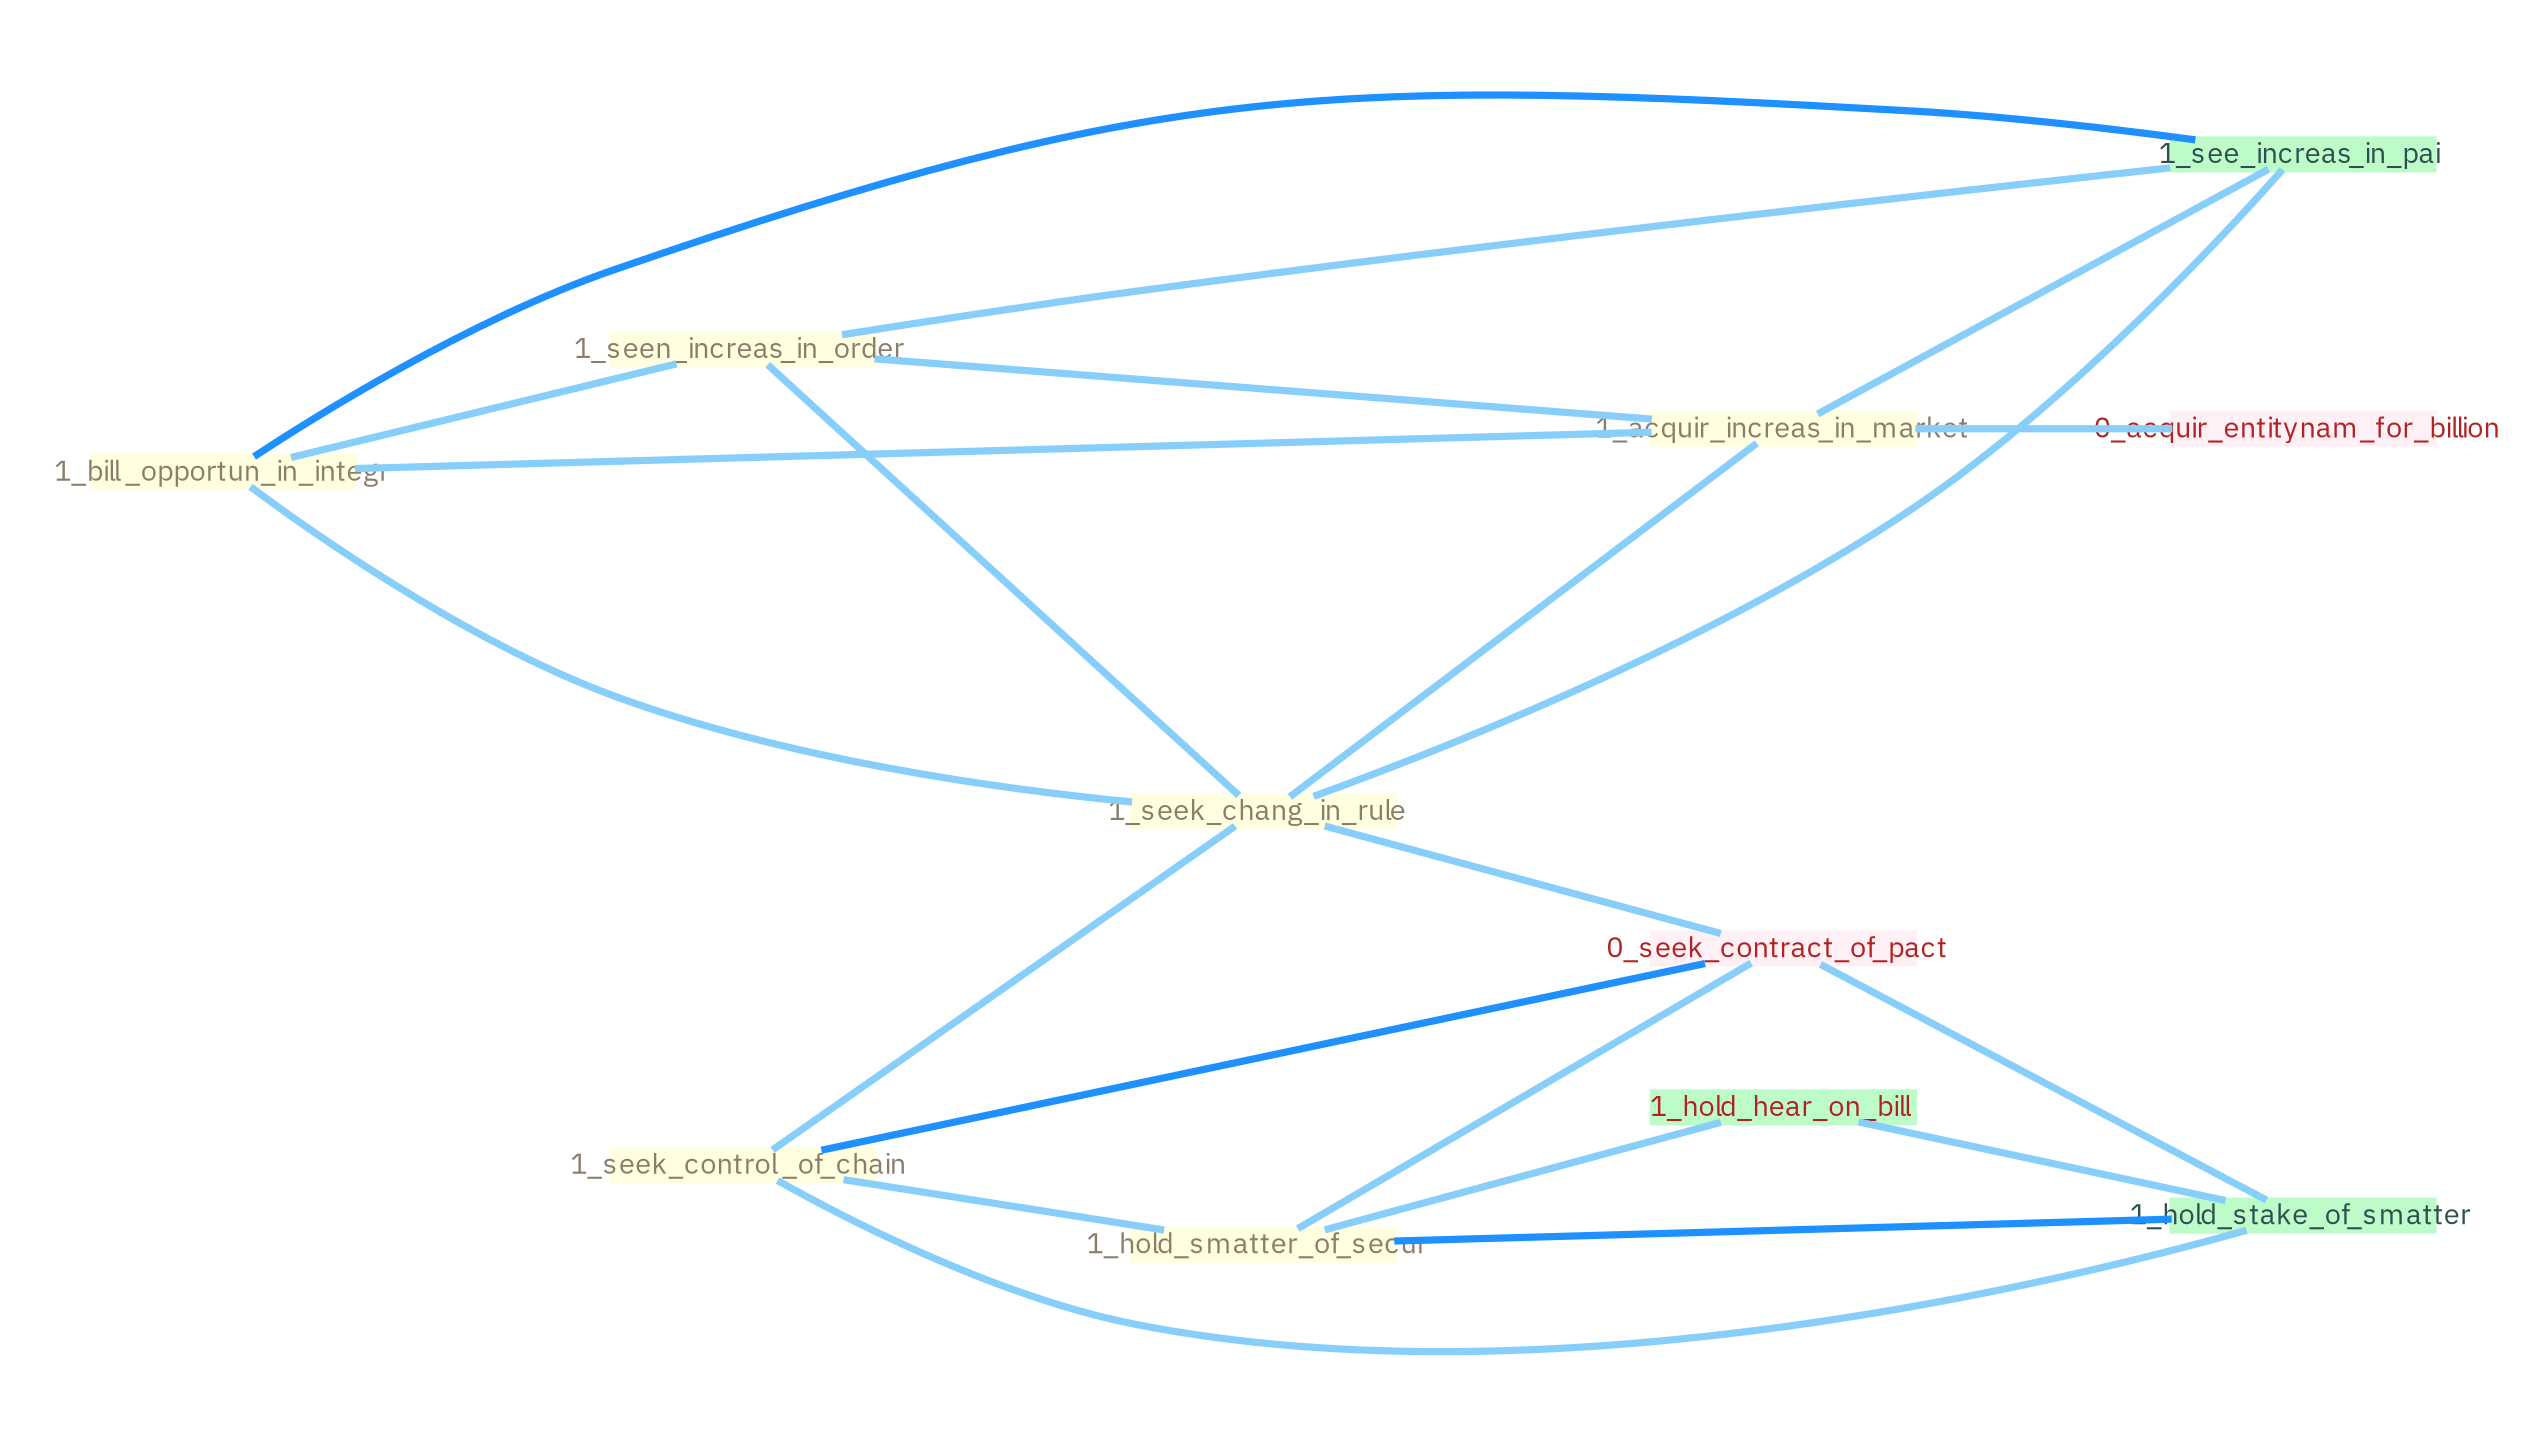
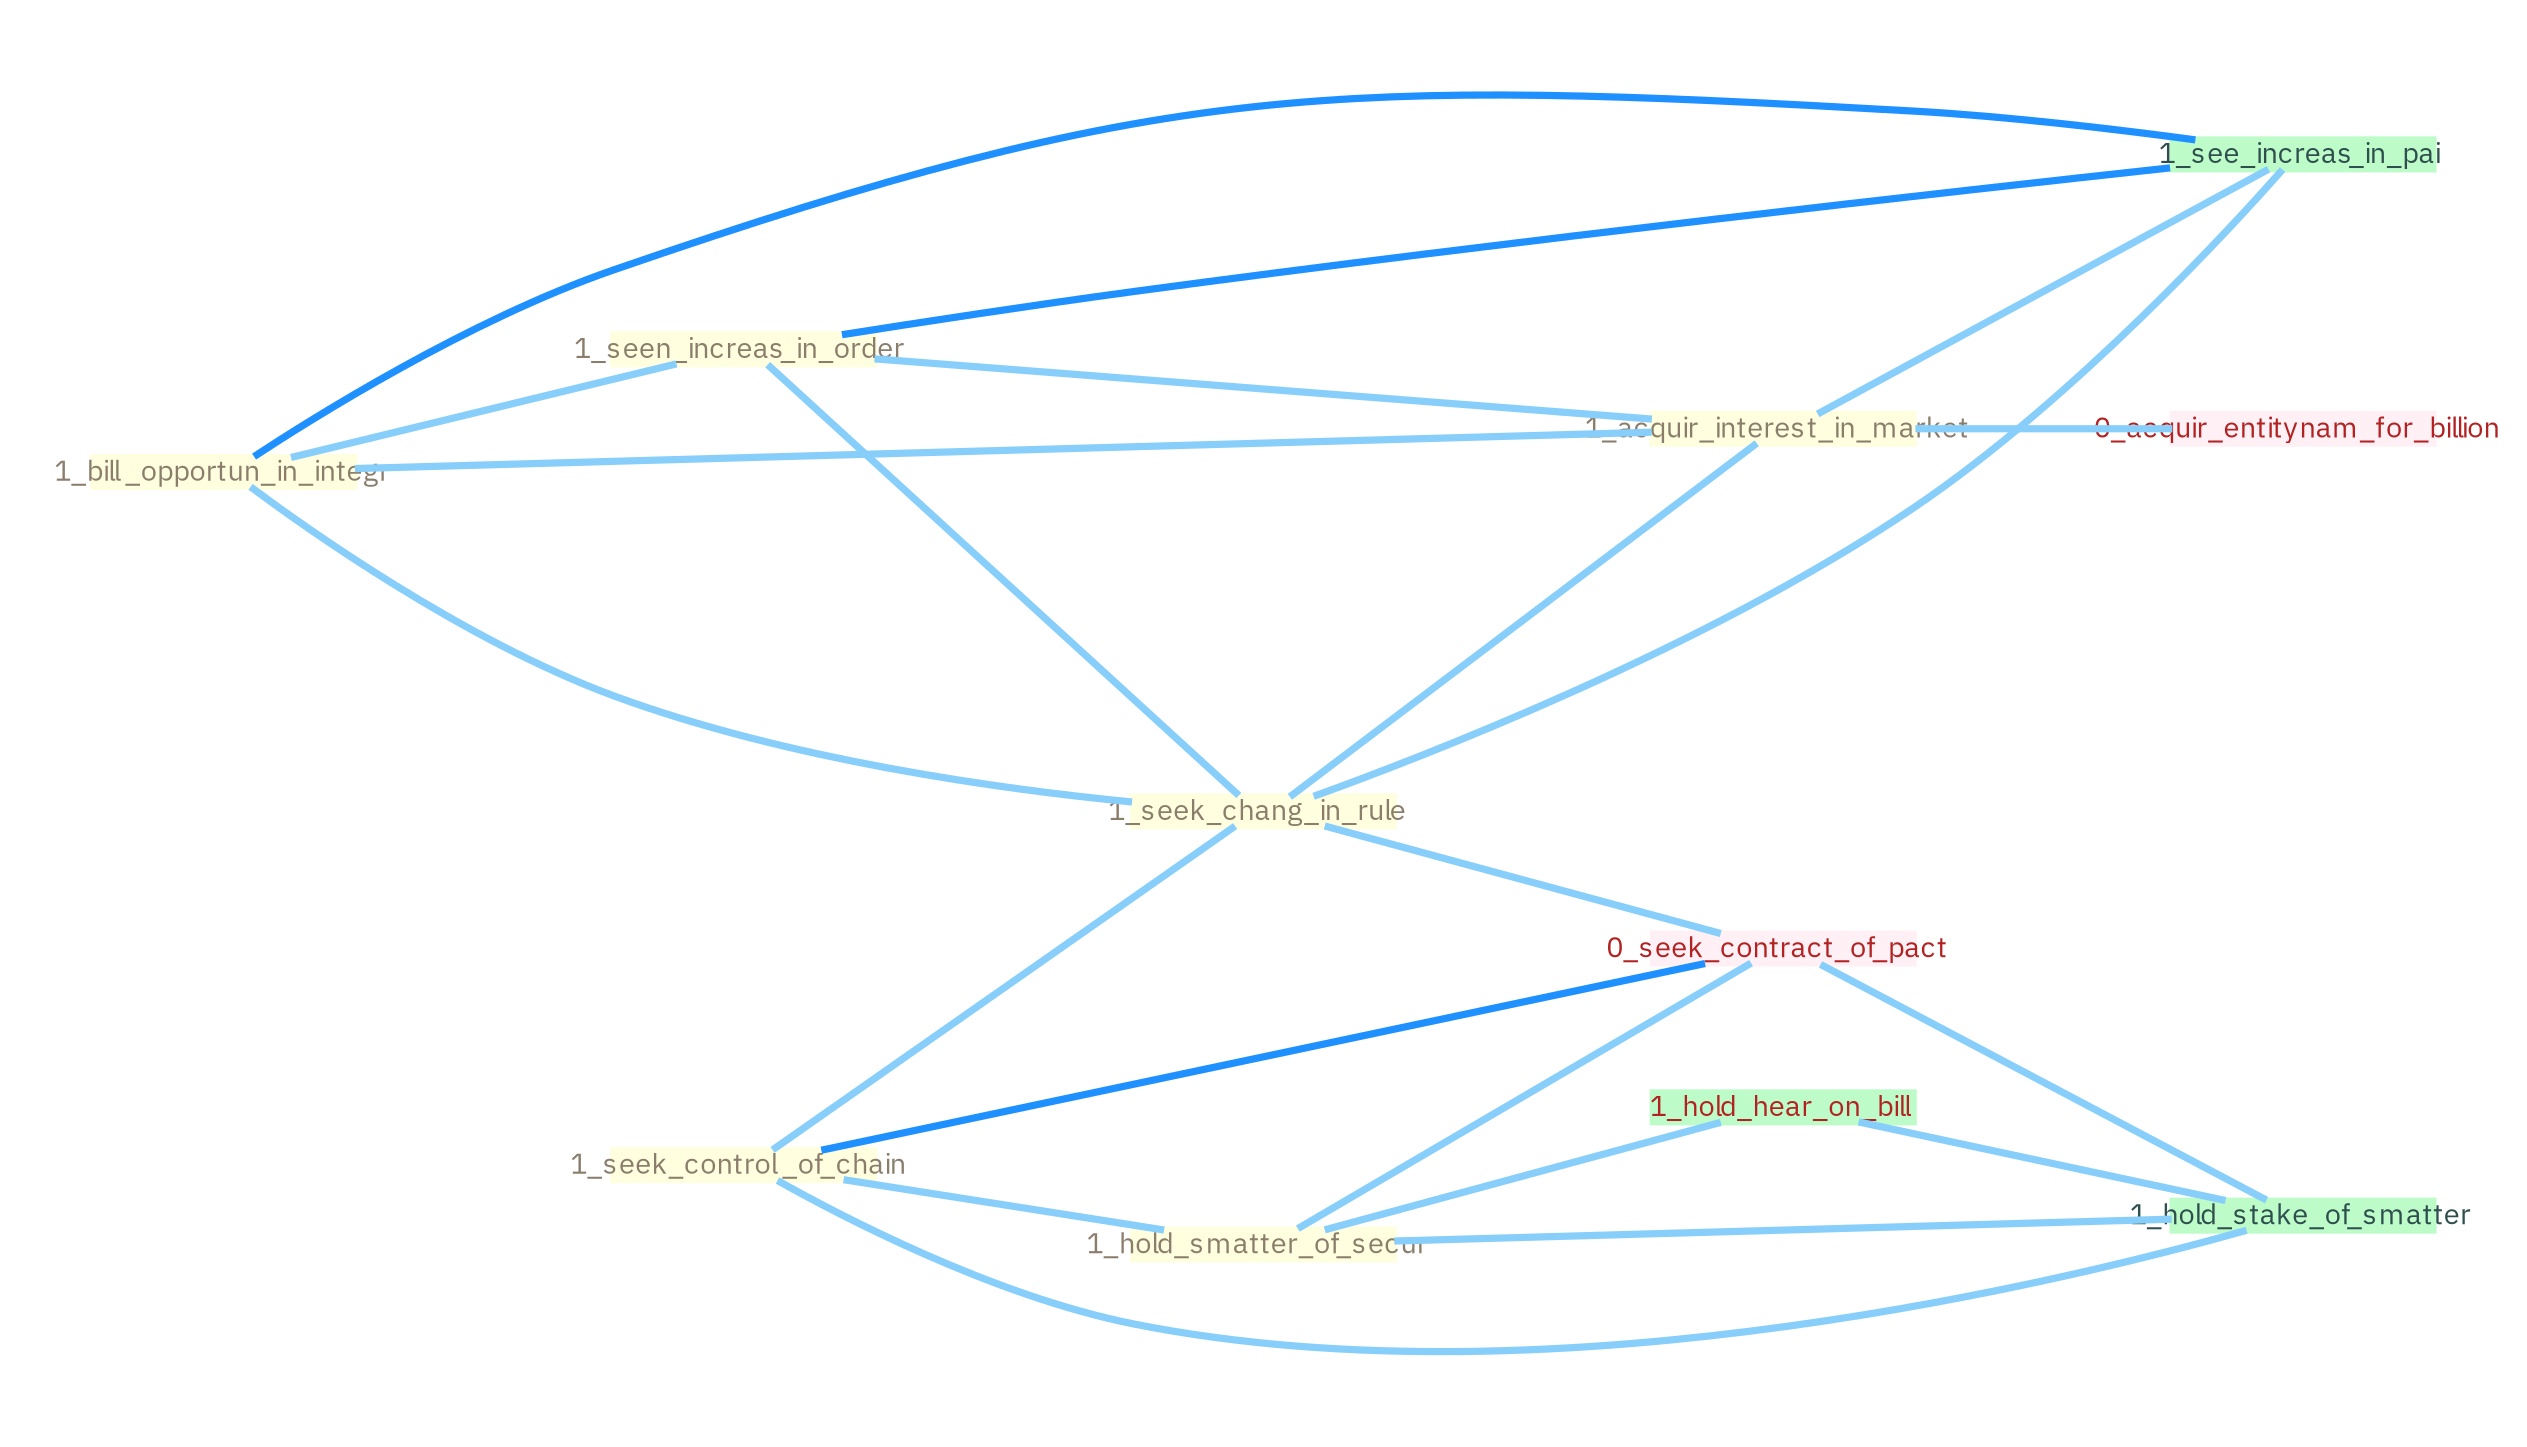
(1505, 244) -> (1505, 244)
(1783, 429) -> (1783, 429)
(1783, 1230) -> (1783, 1230)
